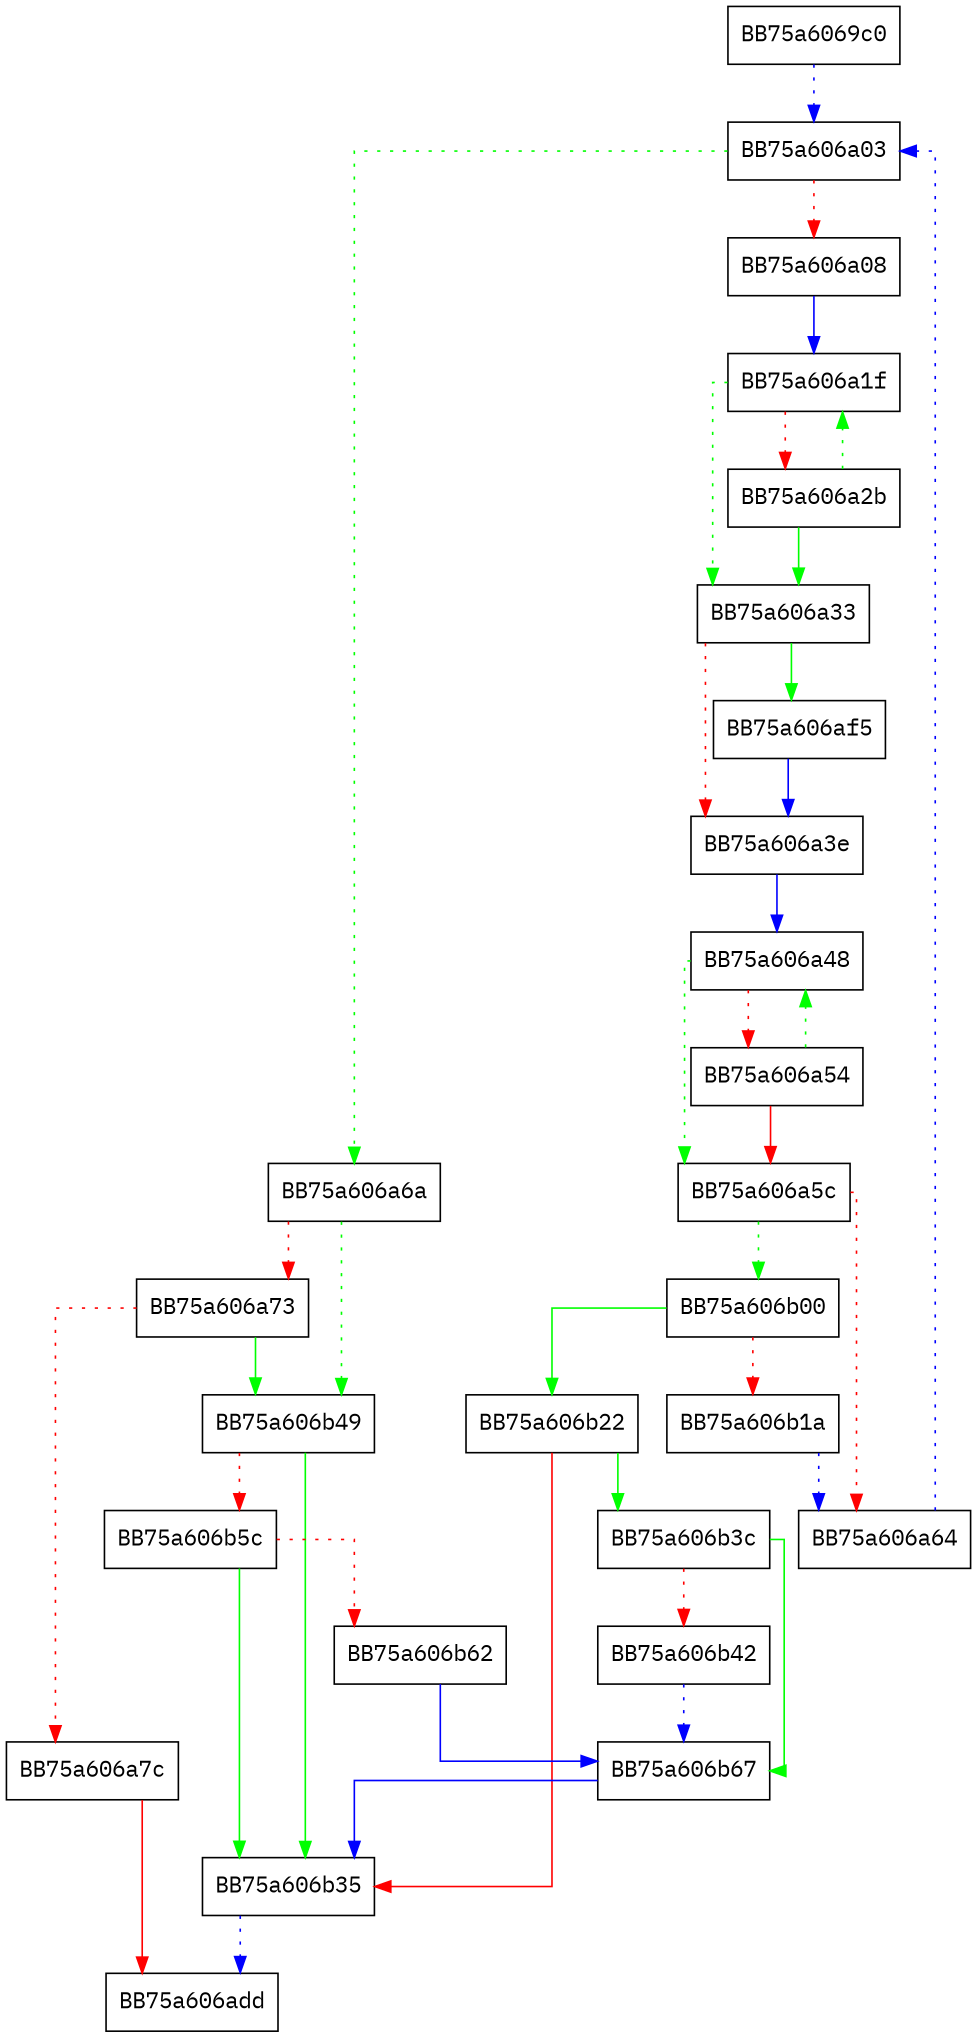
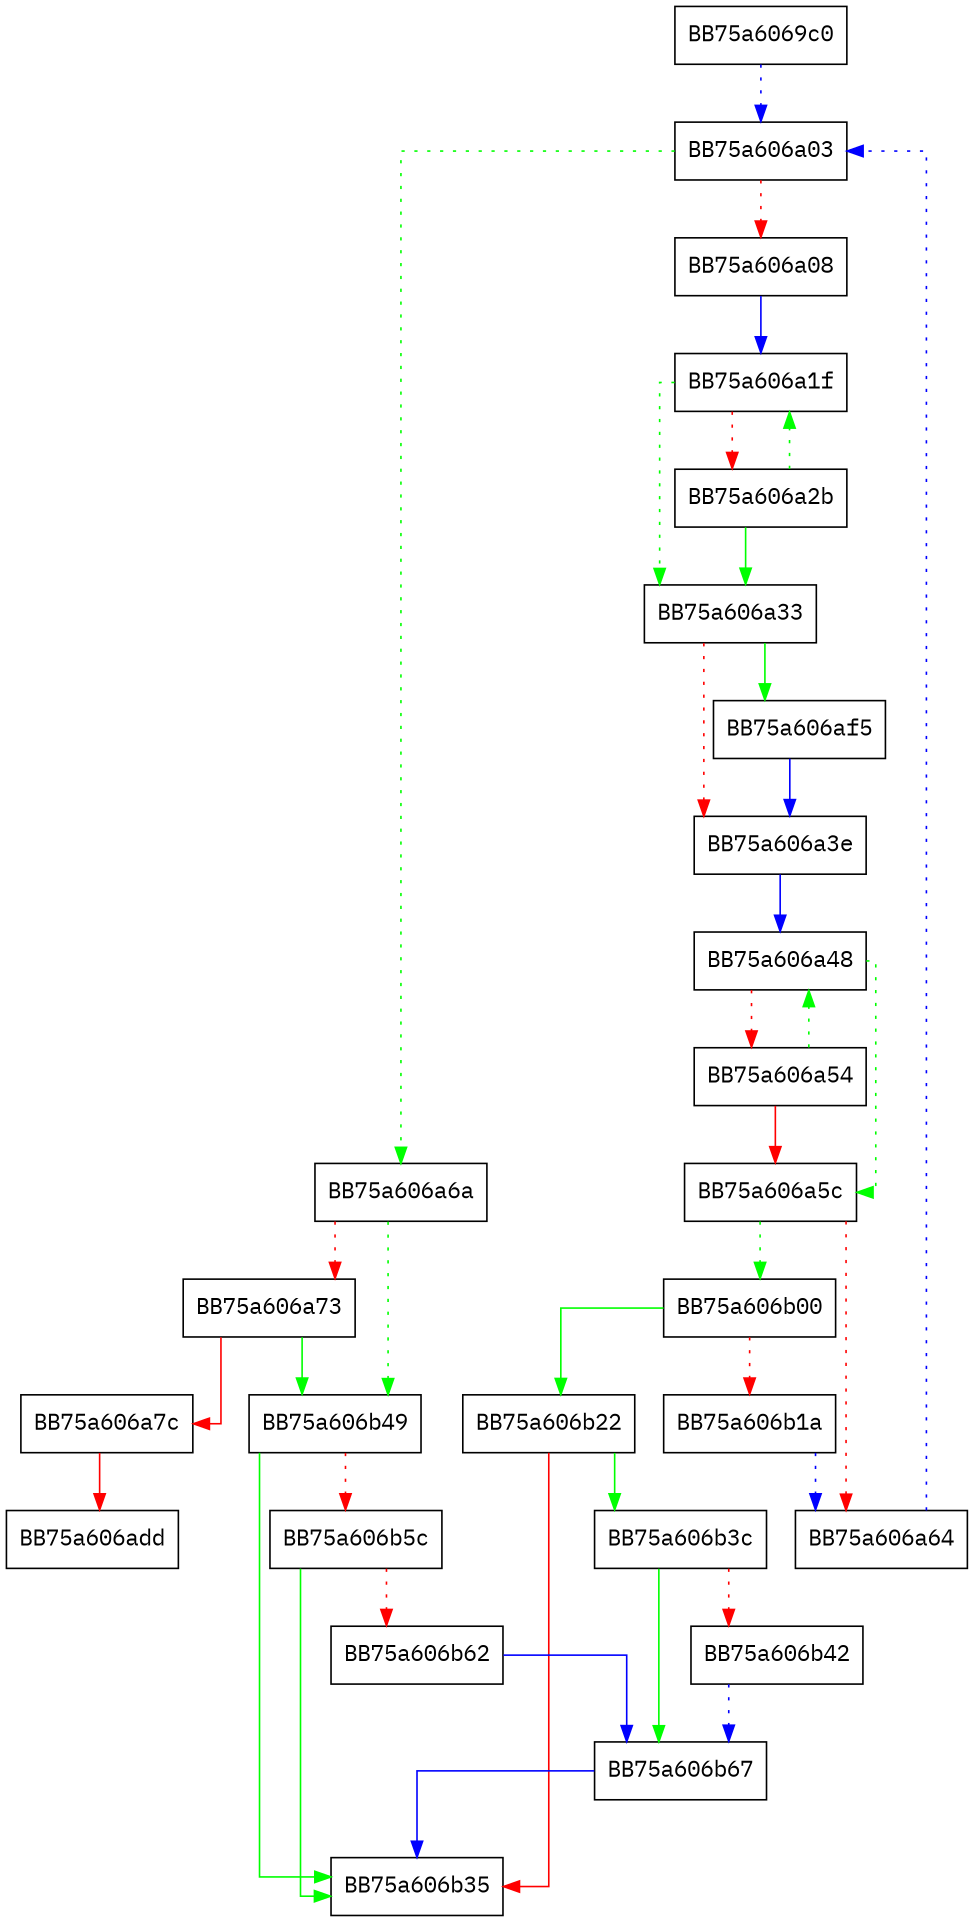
(55, 1476) -> (221, 1386)
(240, 1936) -> none
